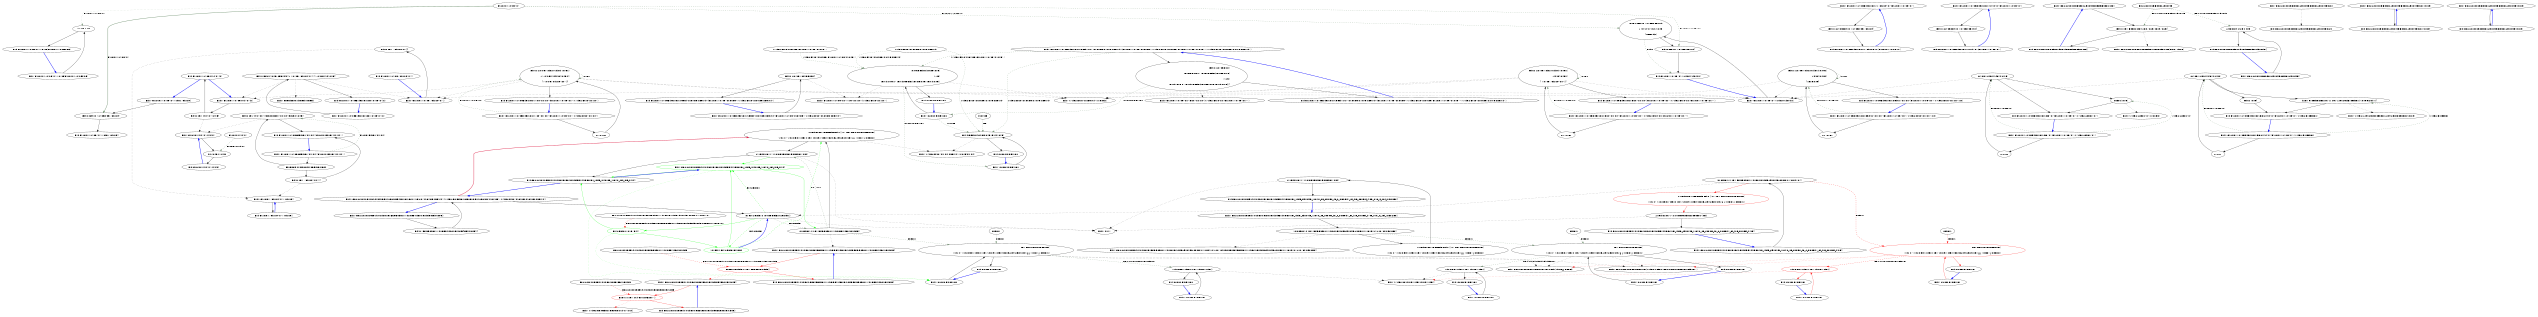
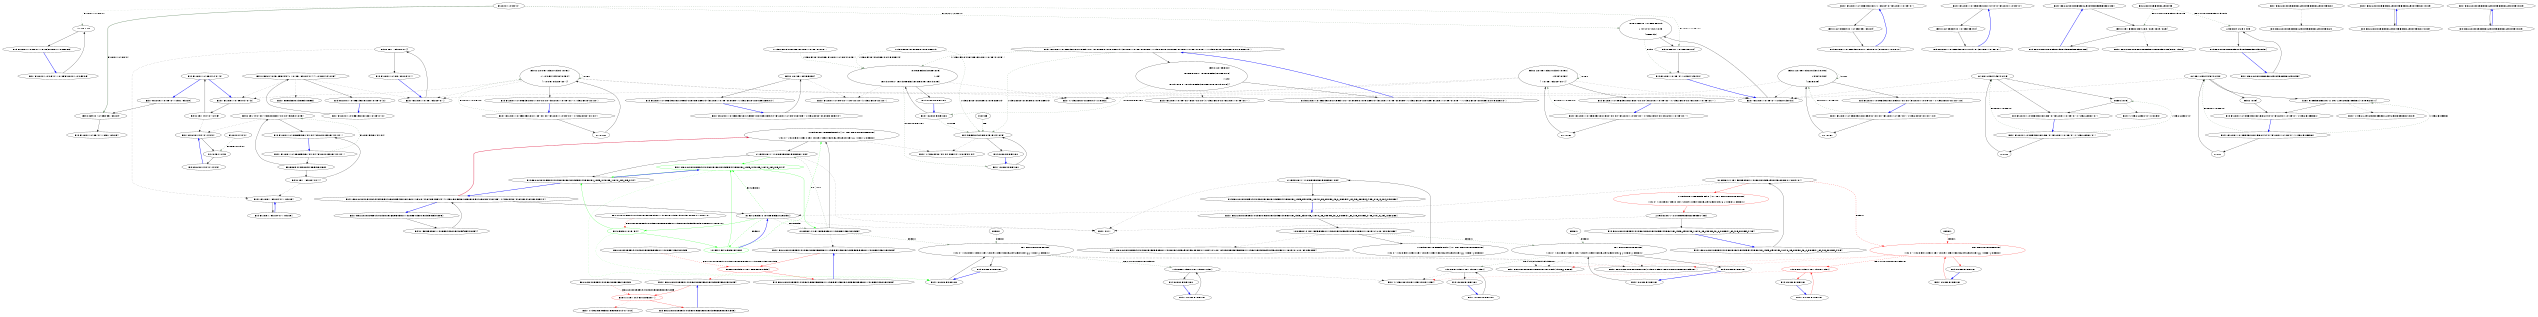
none -> (394, 62)
(756, 231) -> (756, 231)
